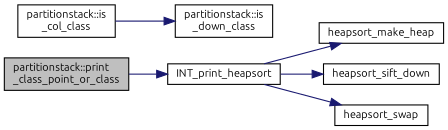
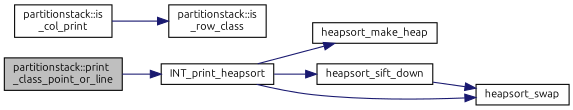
(67, 21) -> (63, 21)
(224, 21) -> (217, 21)
(67, 74) -> (63, 74)
none -> (449, 84)
